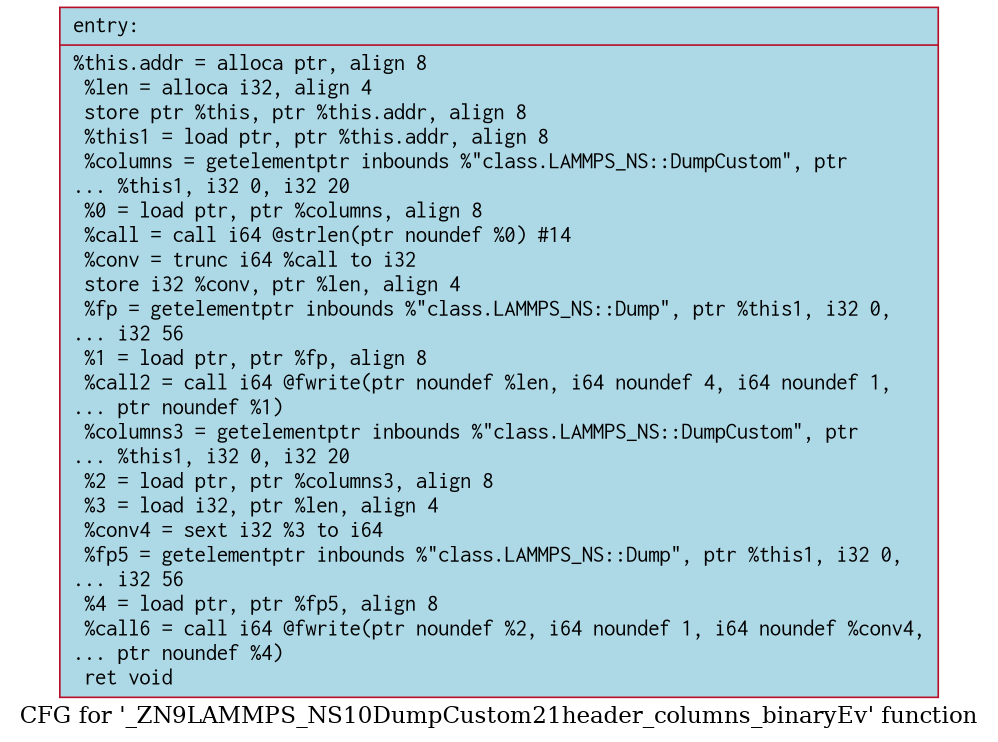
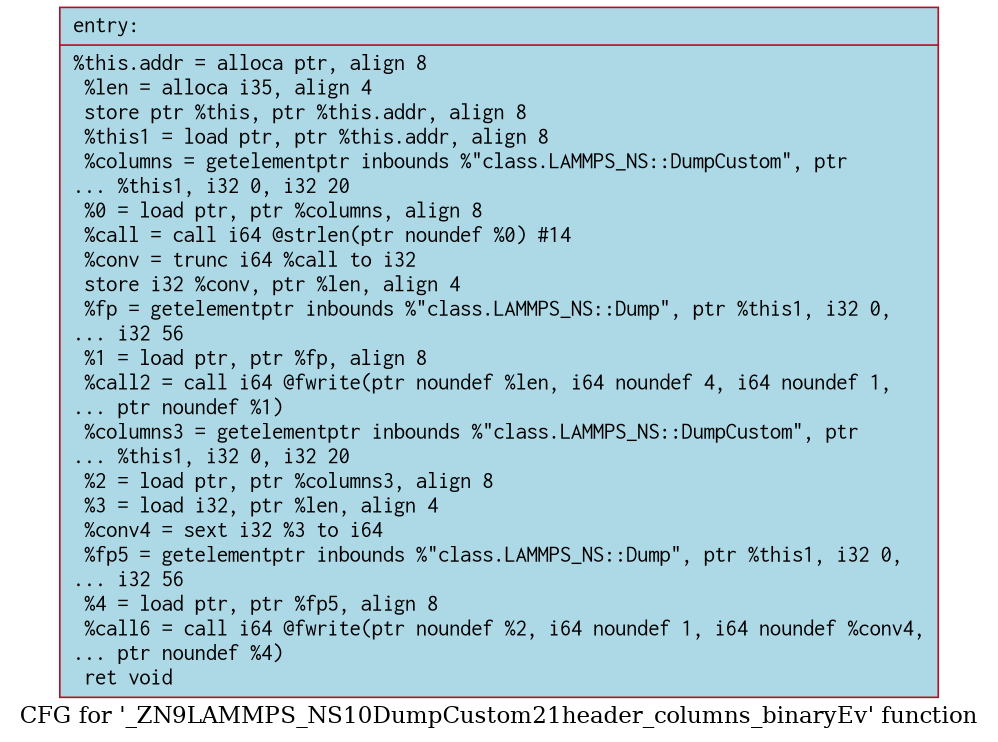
(223, 88) -> (223, 88)
